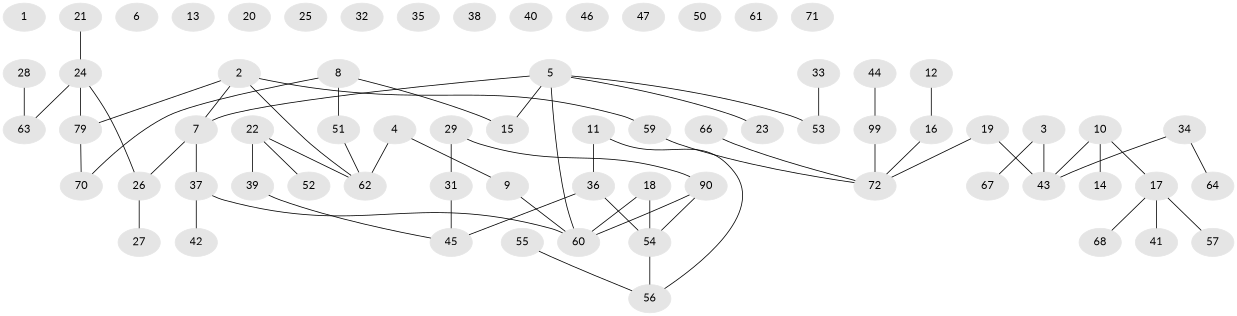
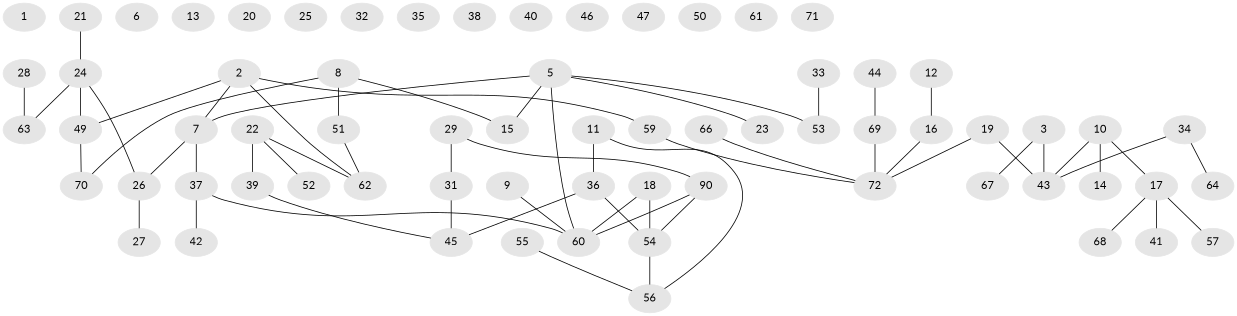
(81, 130) -> (81, 130)
(395, 130) -> none
(875, 130) -> (875, 130)
